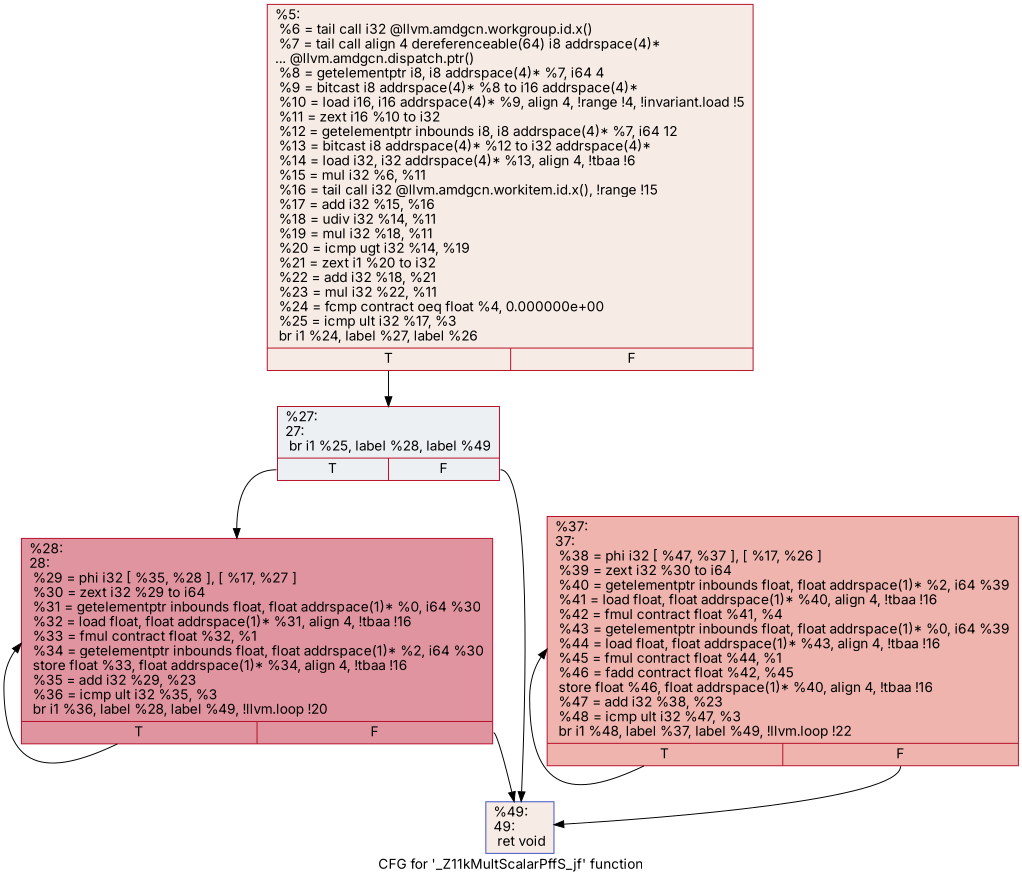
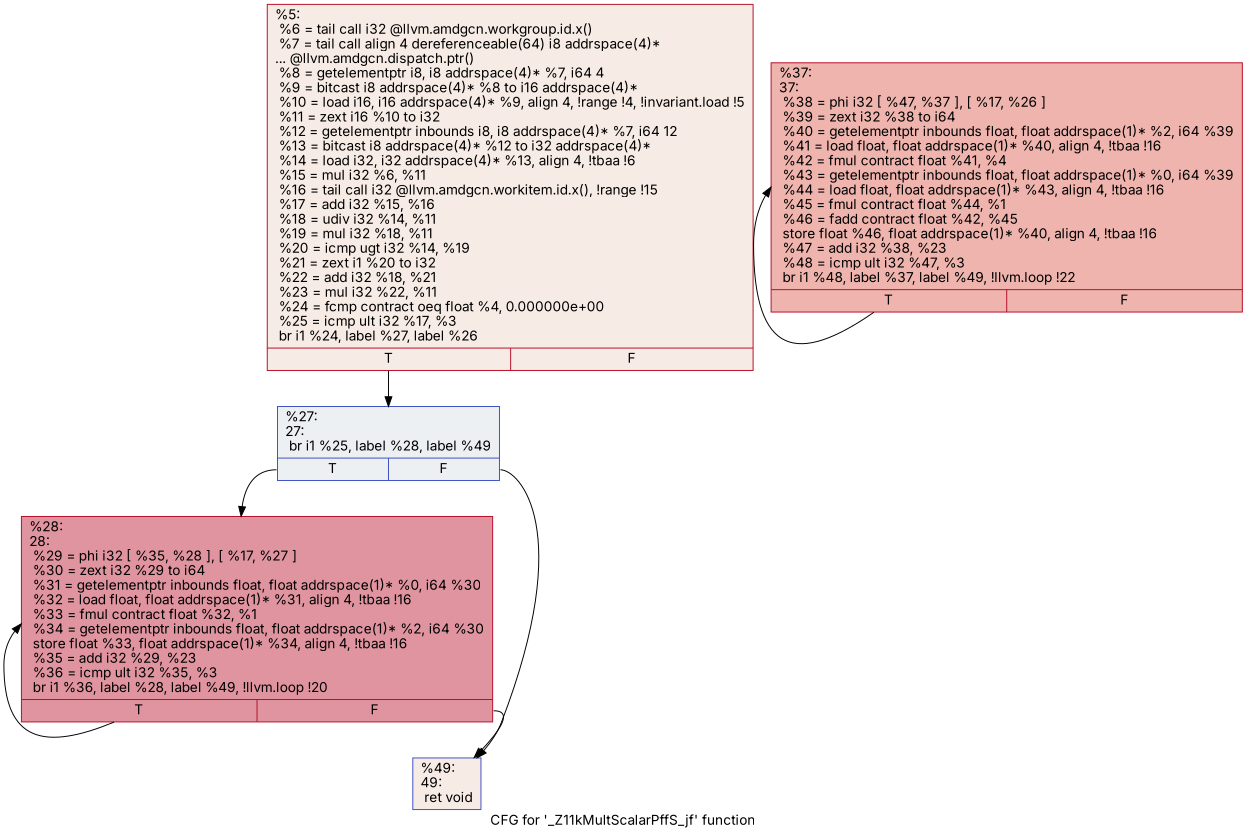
(388, 443) -> (388, 443)
(644, 571) -> (867, 117)
(736, 809) -> none
